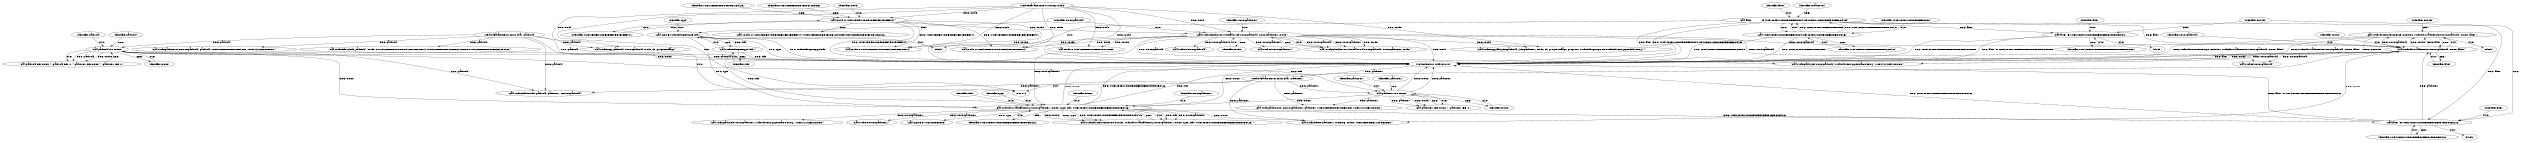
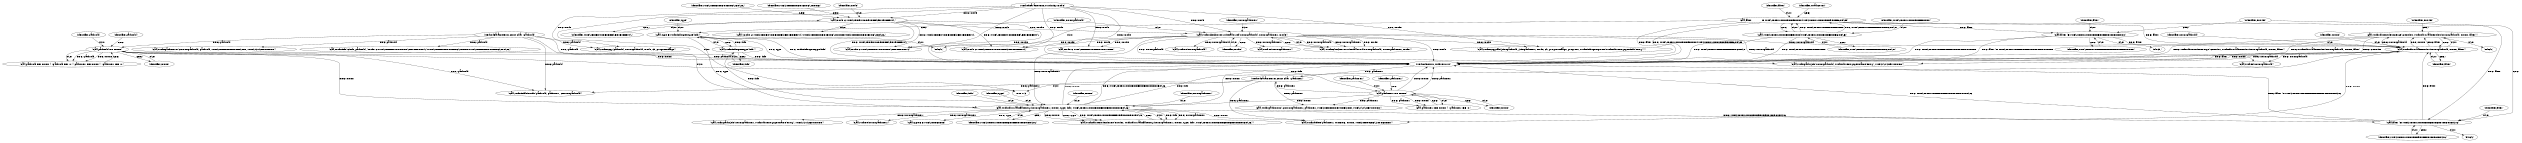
none -> (2255, 46)
(2429, 86) -> (2429, 86)
(1327, 91) -> (1321, 91)
